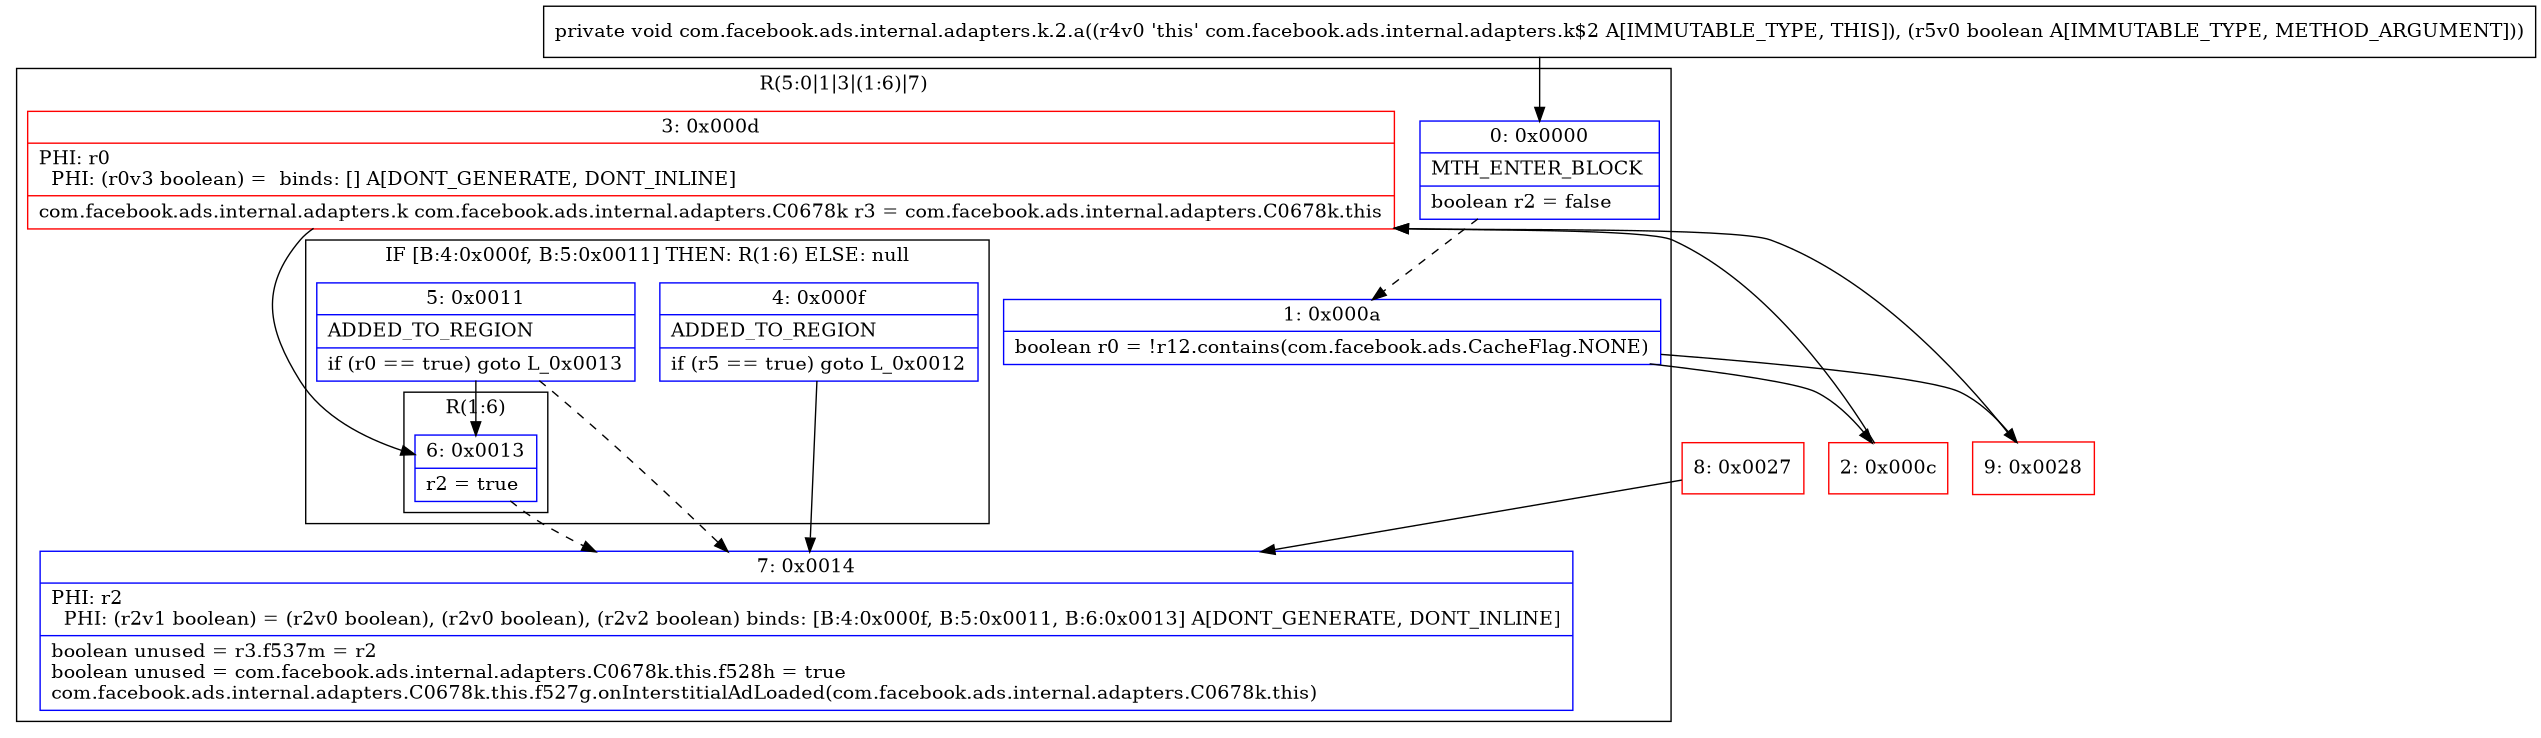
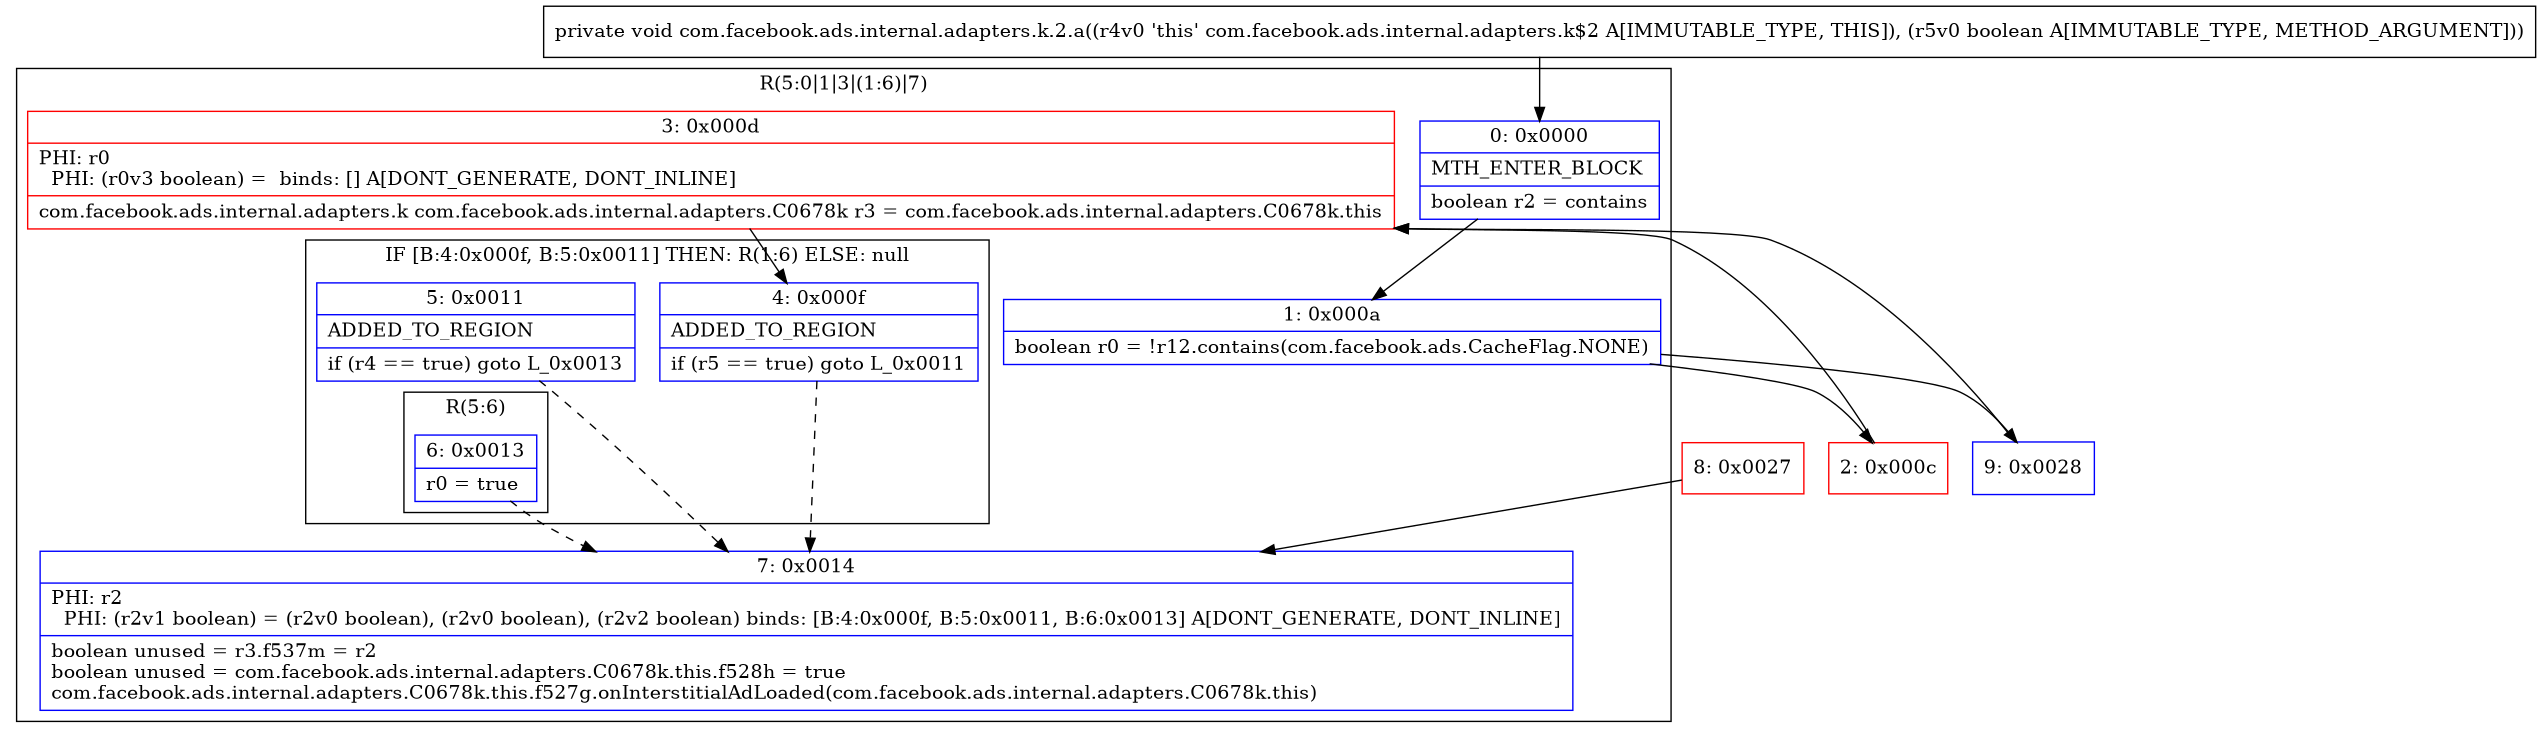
(1522, 202) -> (1540, 202)
(1431, 255) -> (1431, 255)
(289, 361) -> (764, 250)
(476, 364) -> (476, 364)
(819, 364) -> (819, 364)
(476, 401) -> none
(476, 408) -> (476, 408)
(814, 459) -> (814, 459)
(2034, 468) -> (2034, 468)
(472, 484) -> (472, 484)
